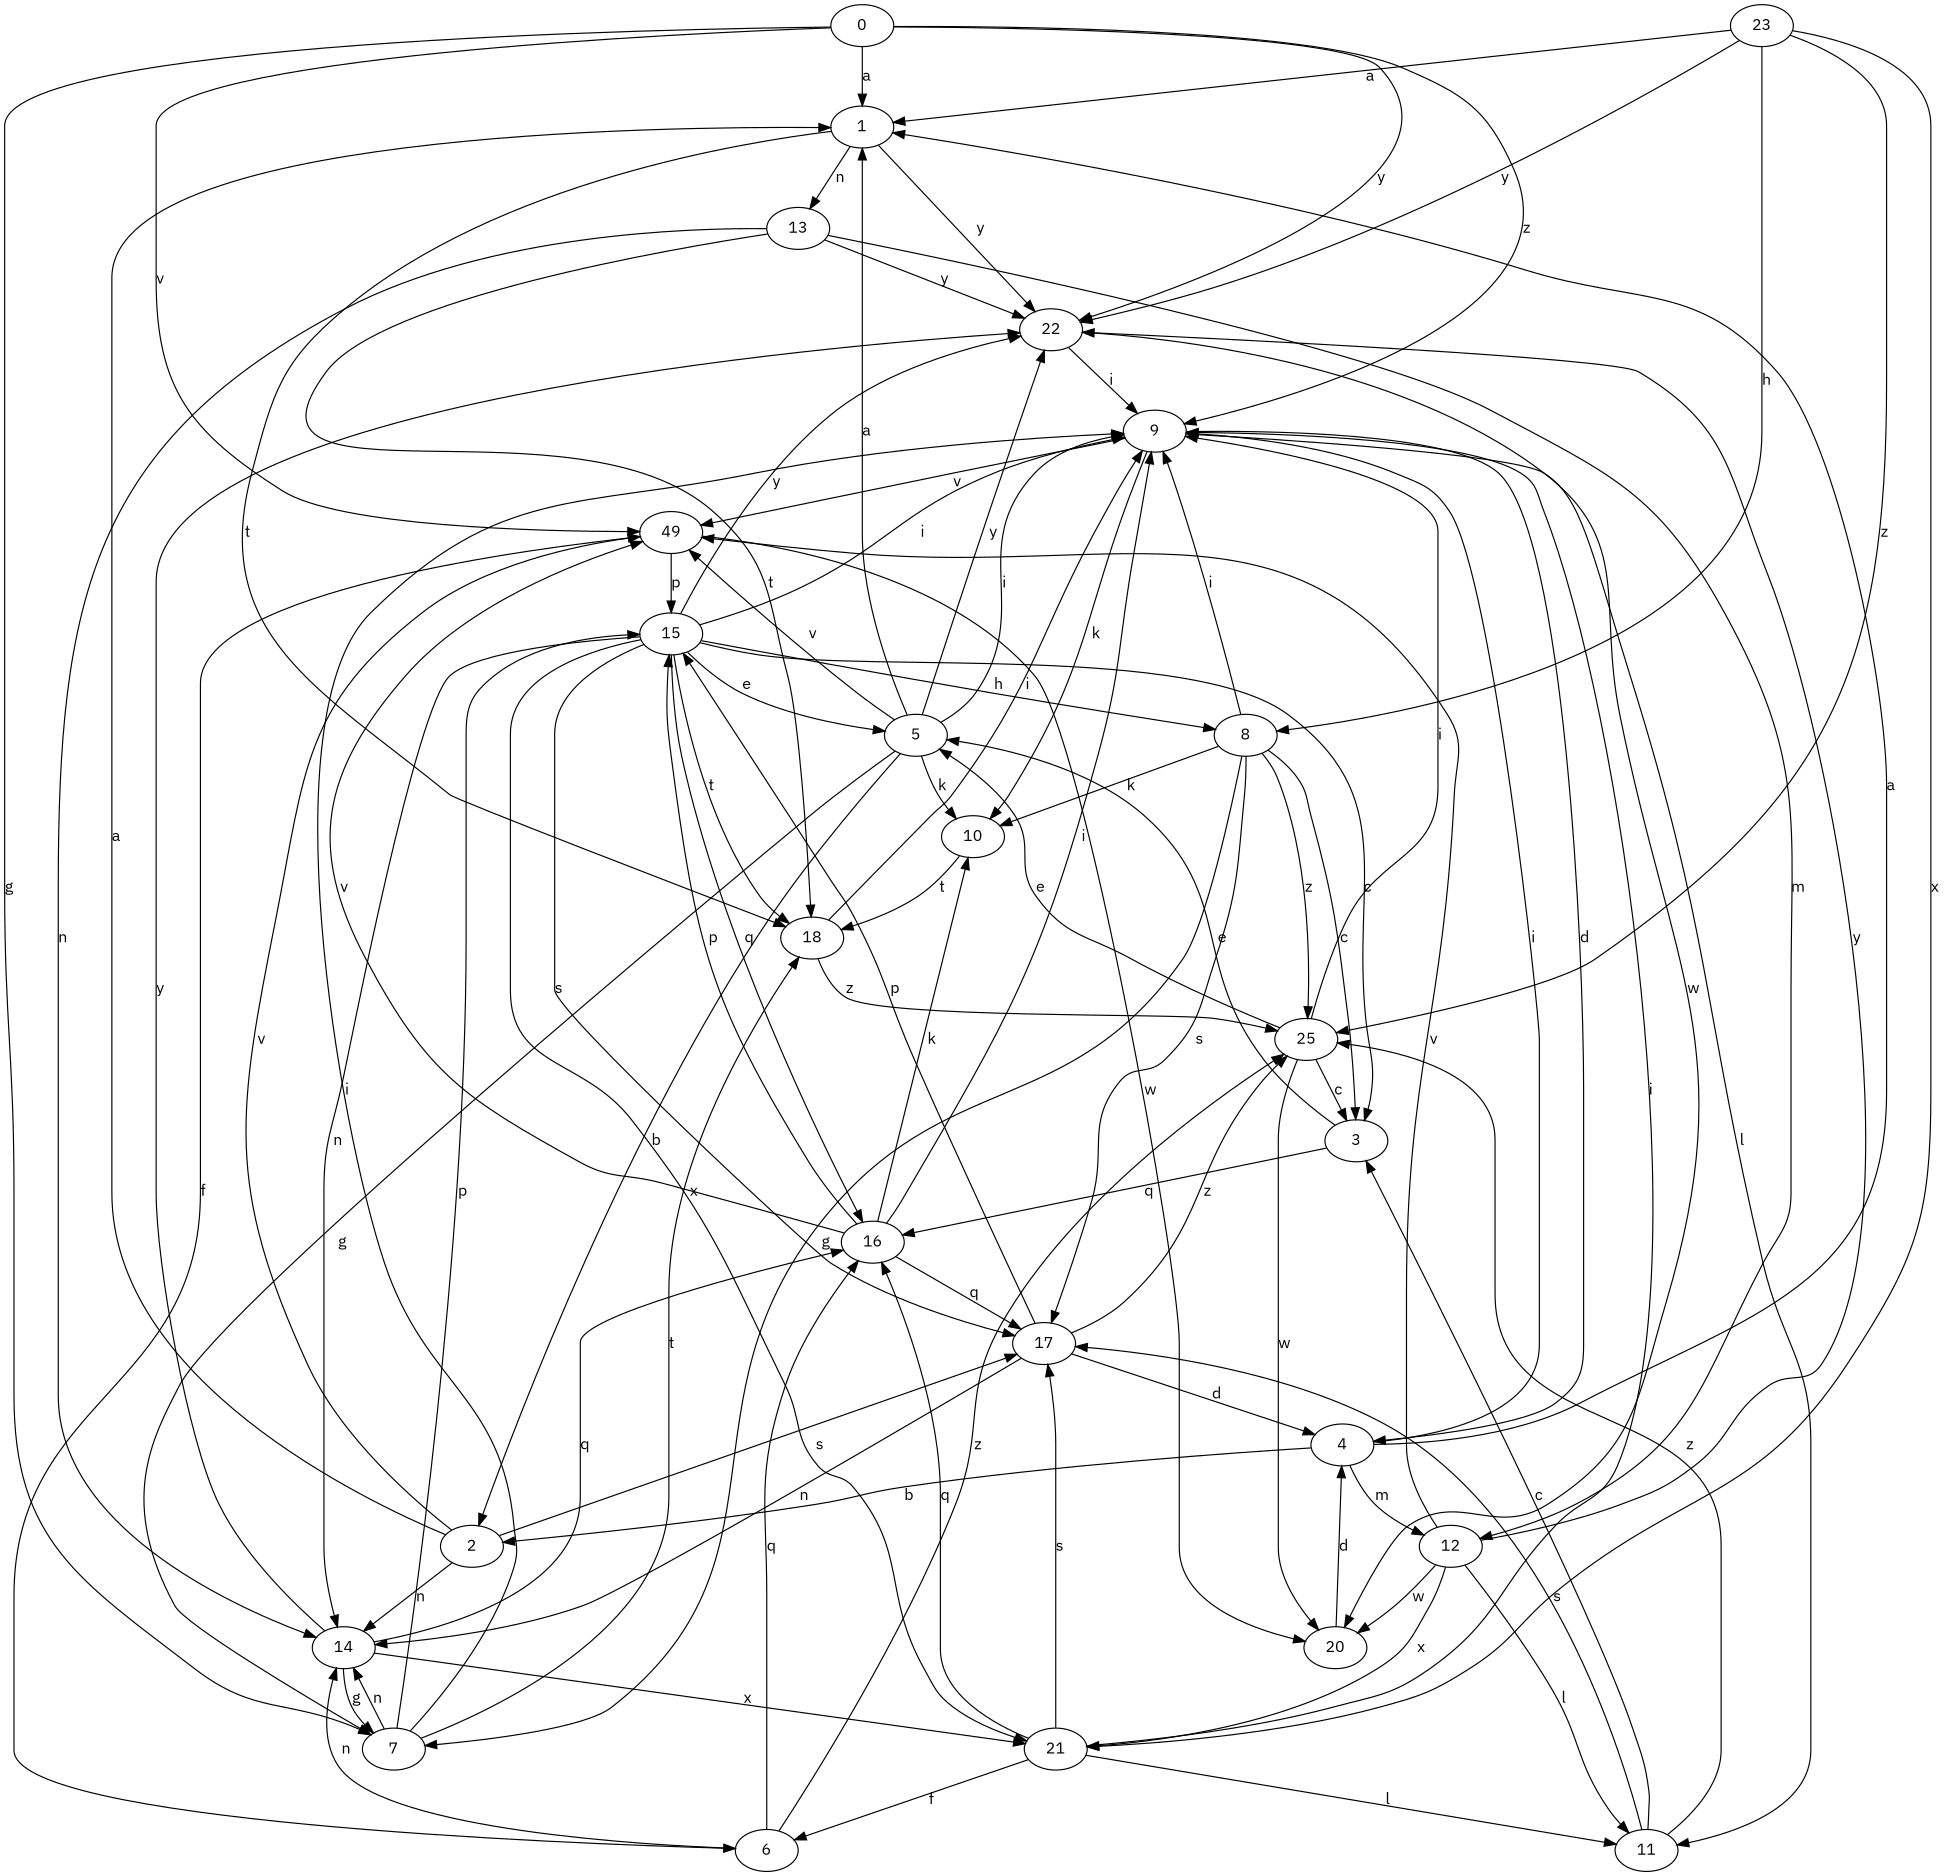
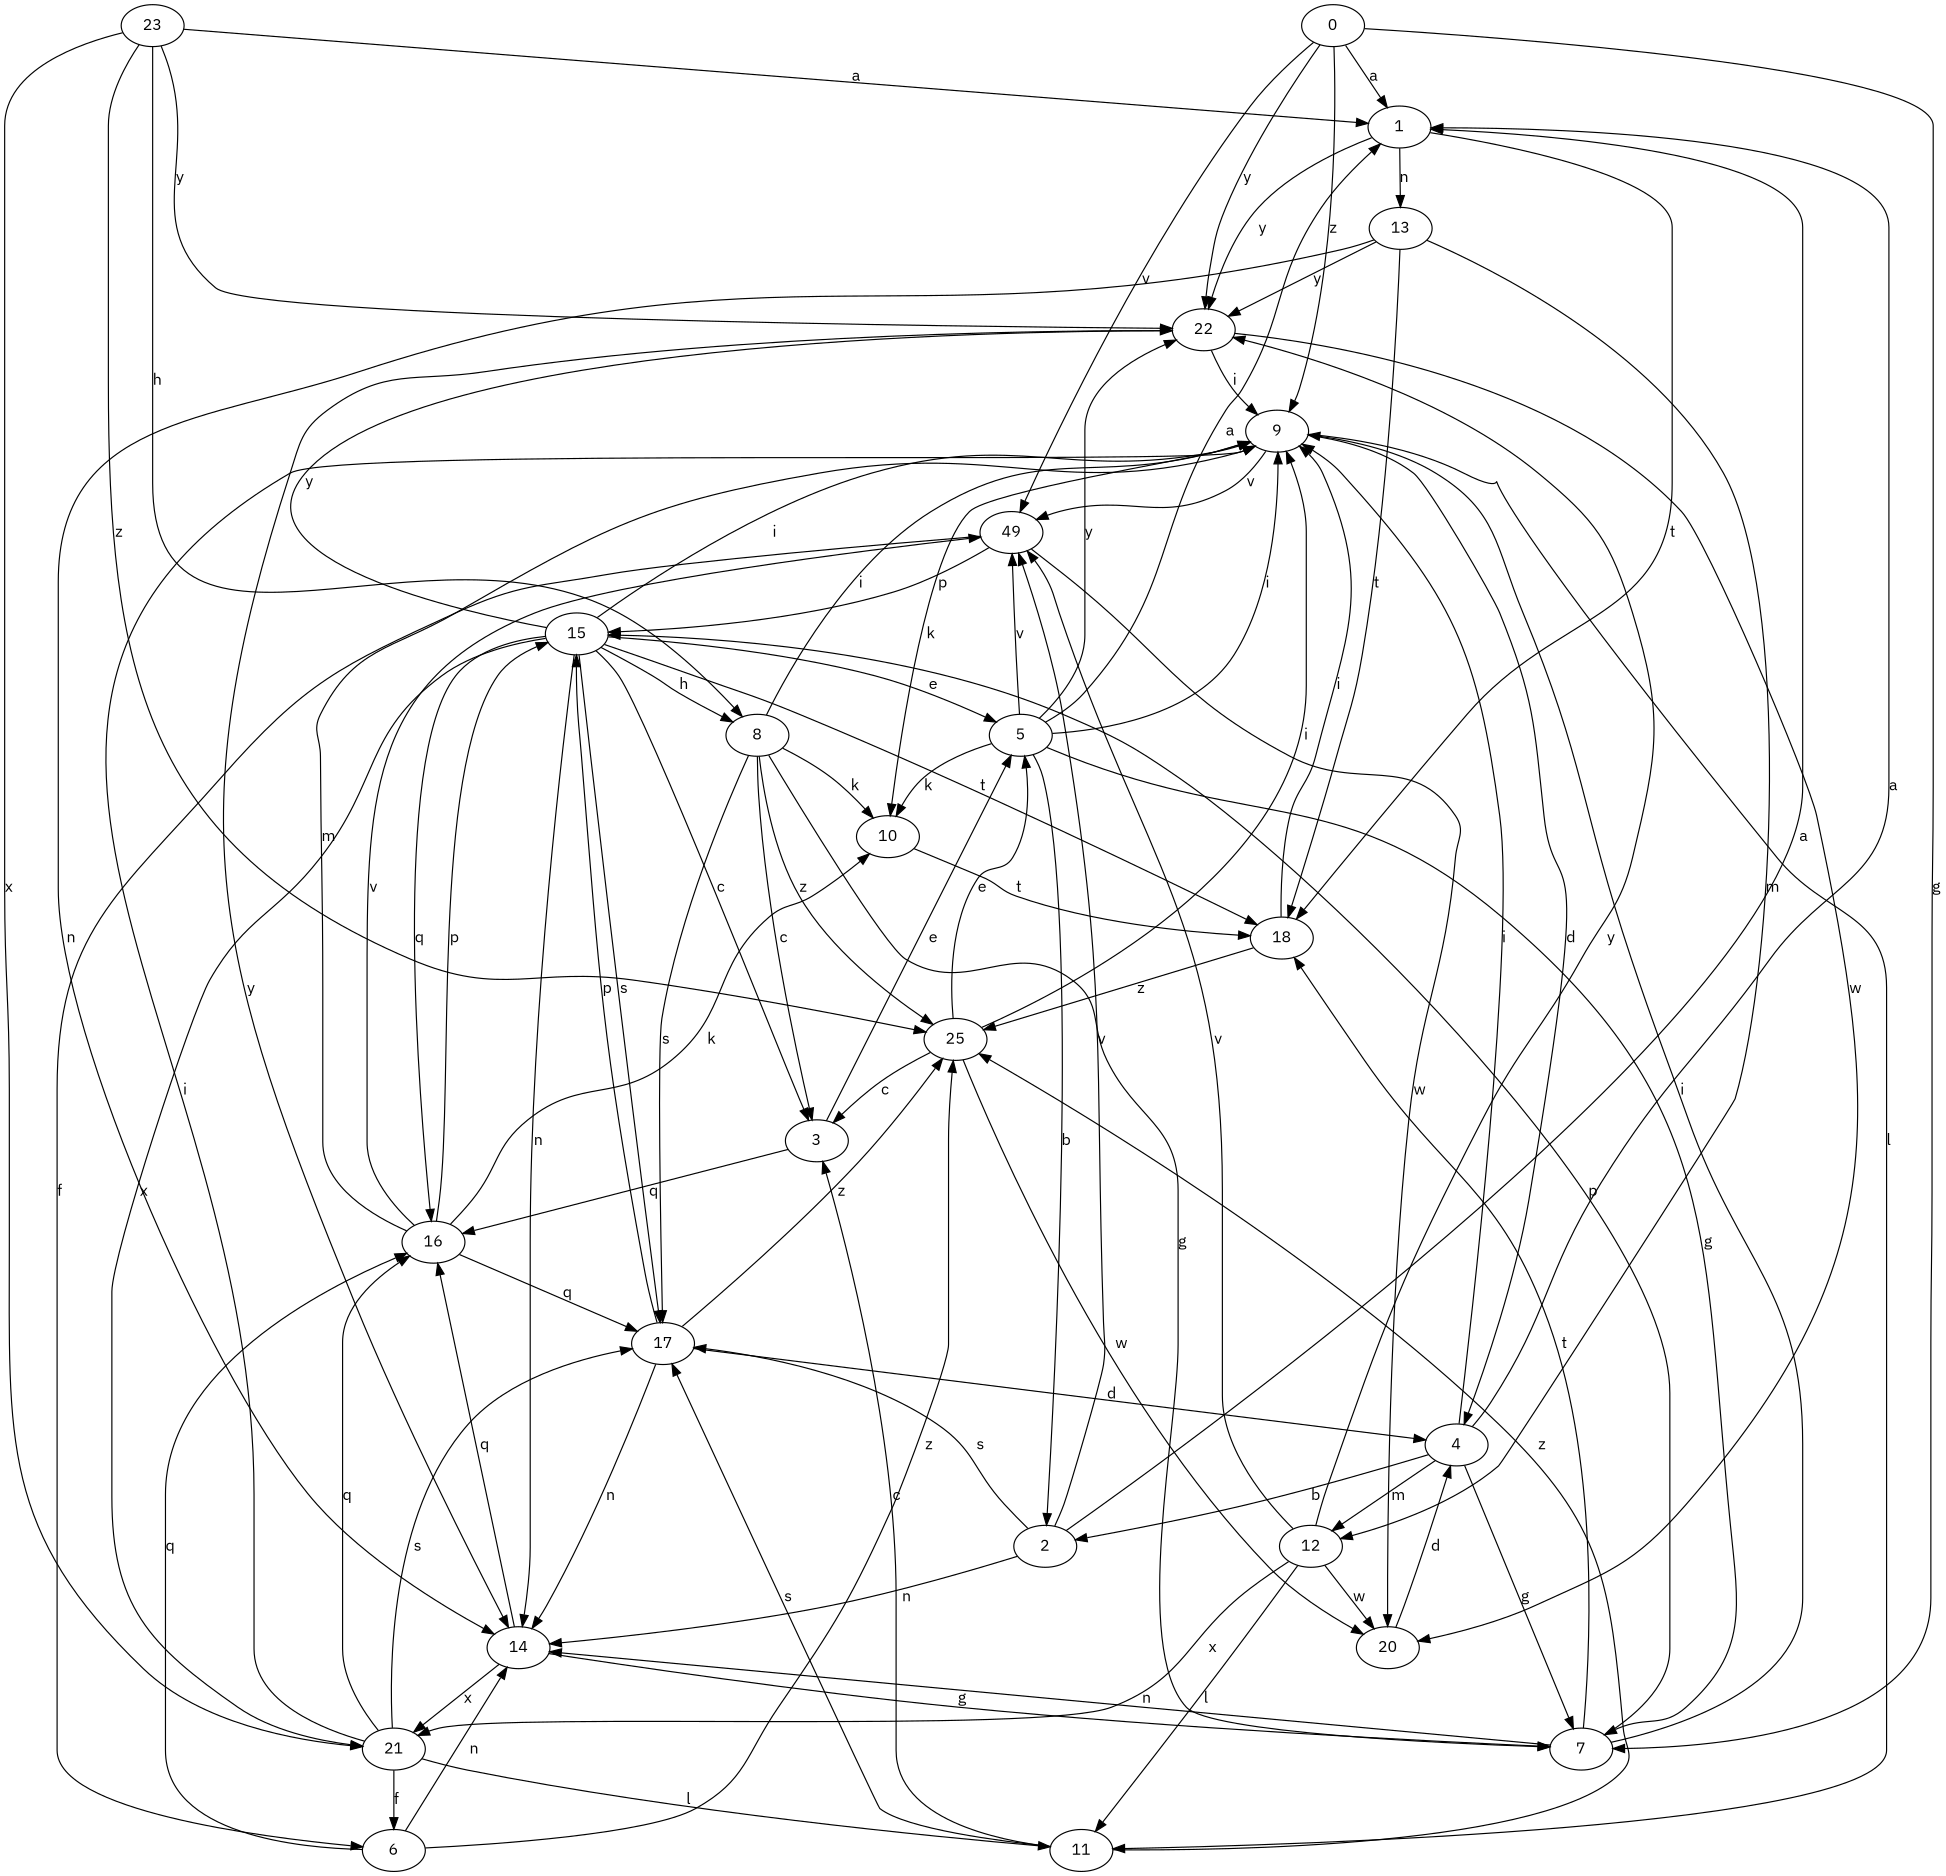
(156, 669) -> (252, 606)
(1084, 837) -> (329, 837)
none -> (1517, 1592)
